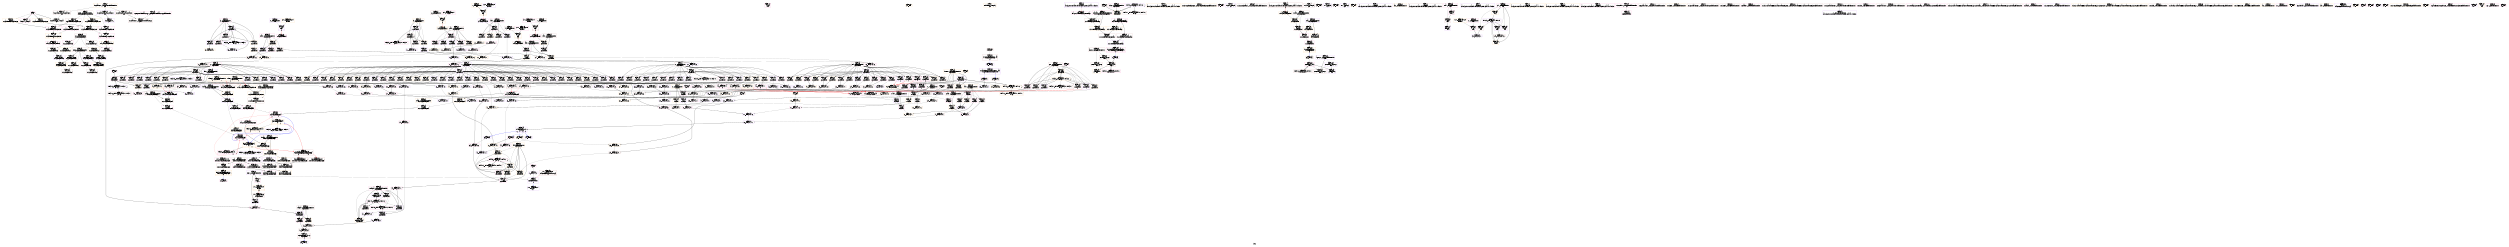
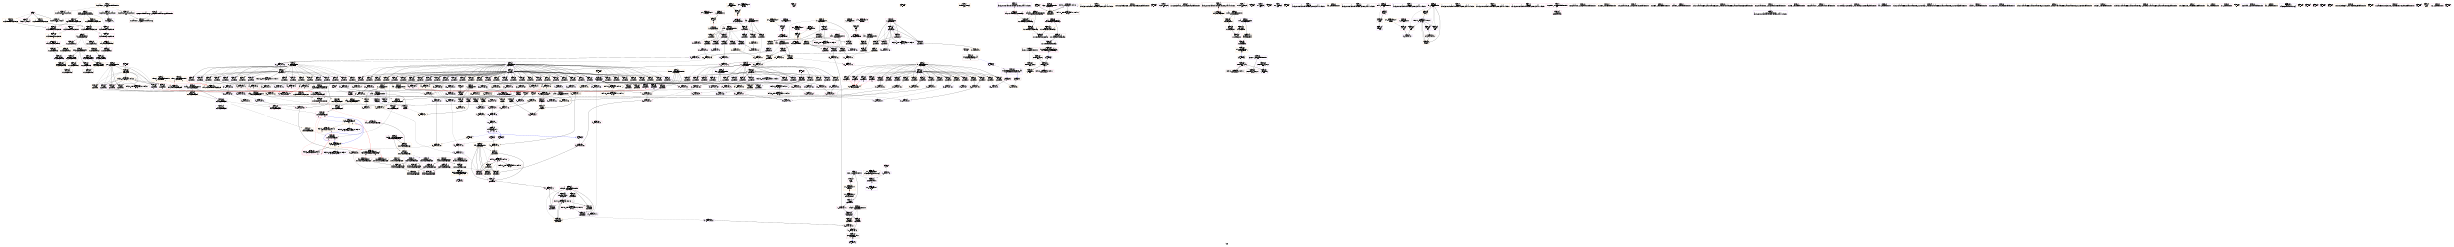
none -> (1884, 5)
(426, 79) -> none
